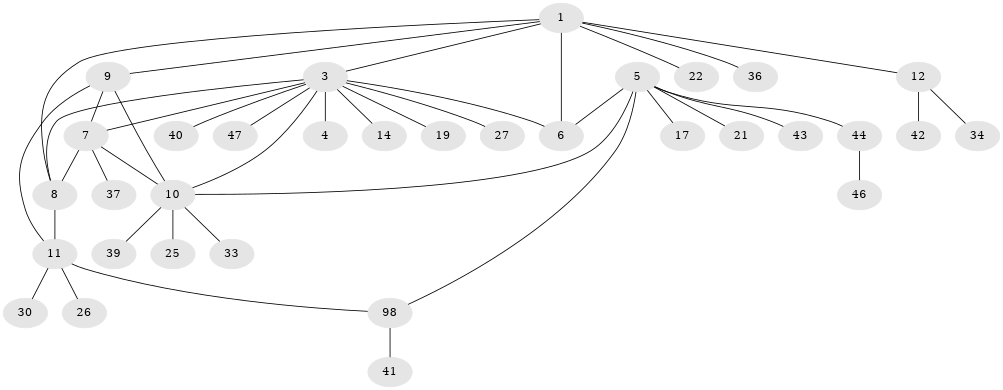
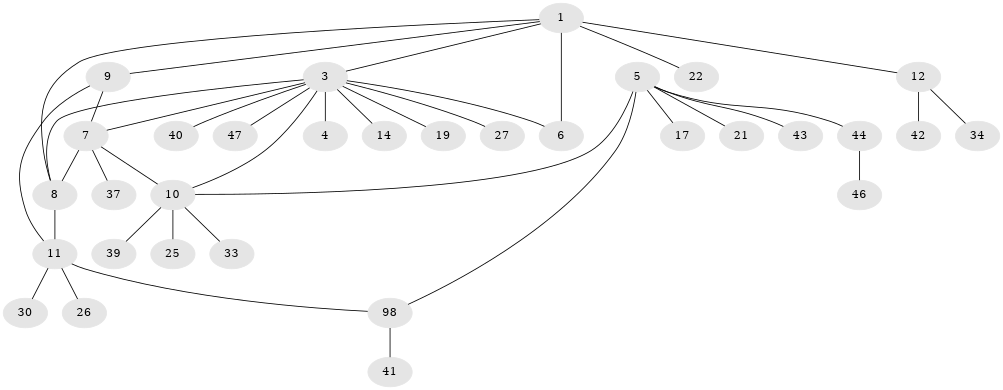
(756, 77) -> none
(599, 107) -> none
(139, 137) -> none
